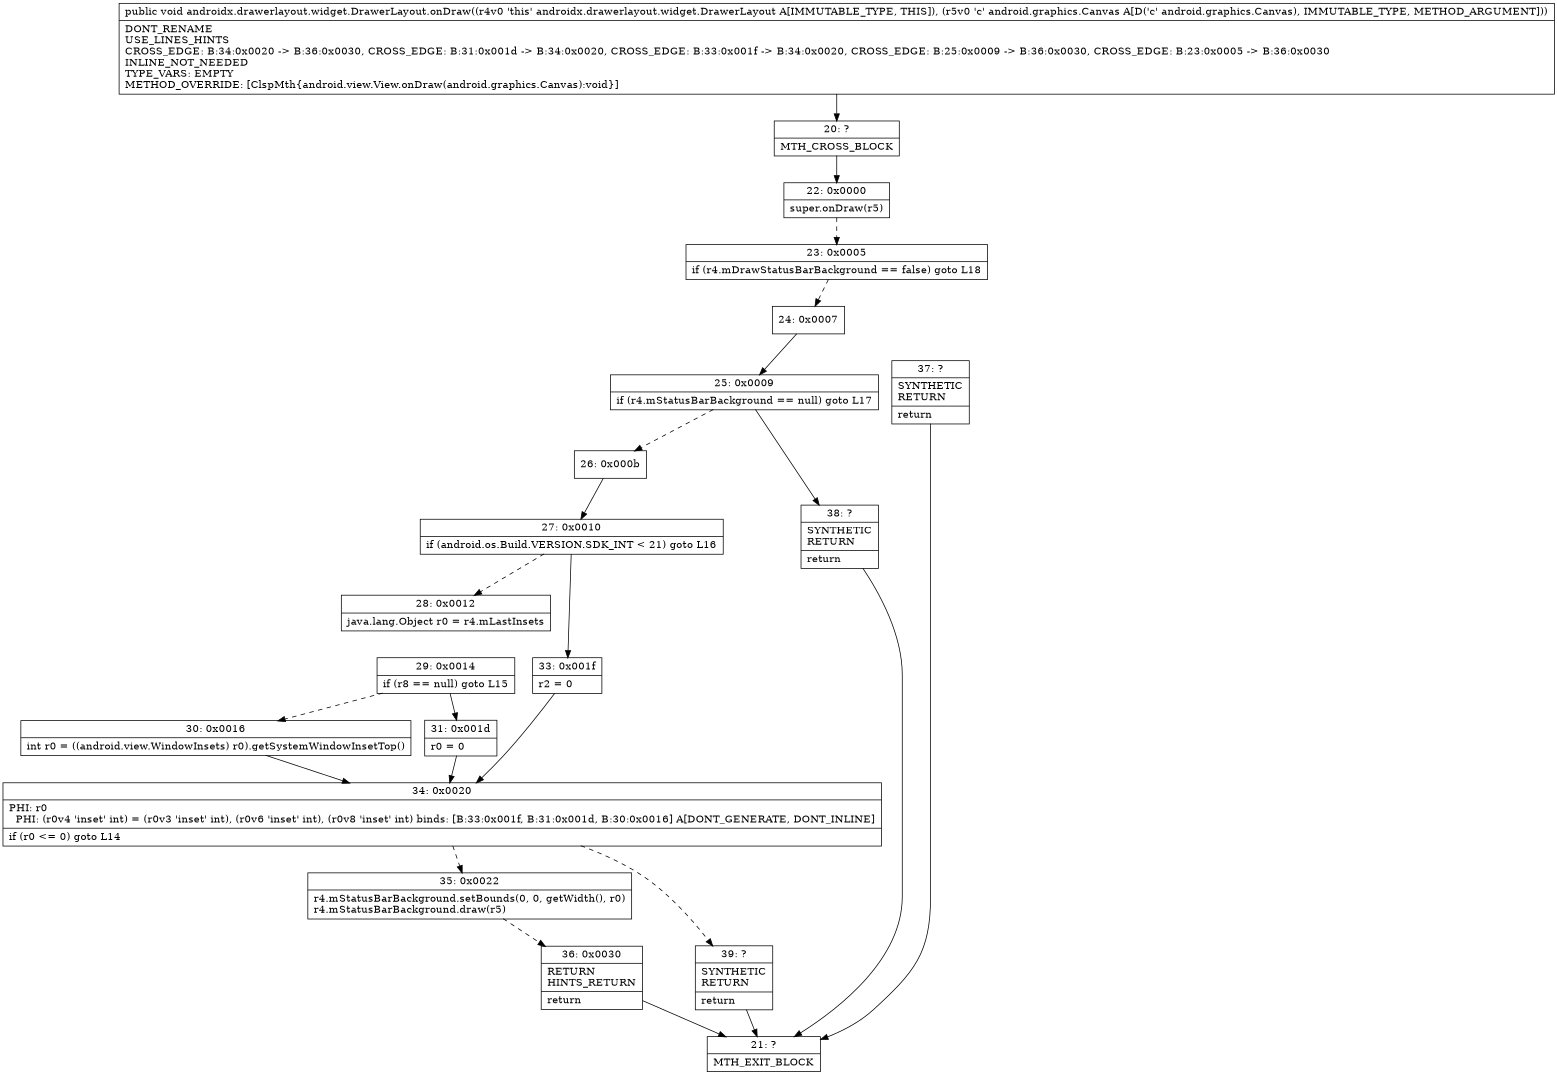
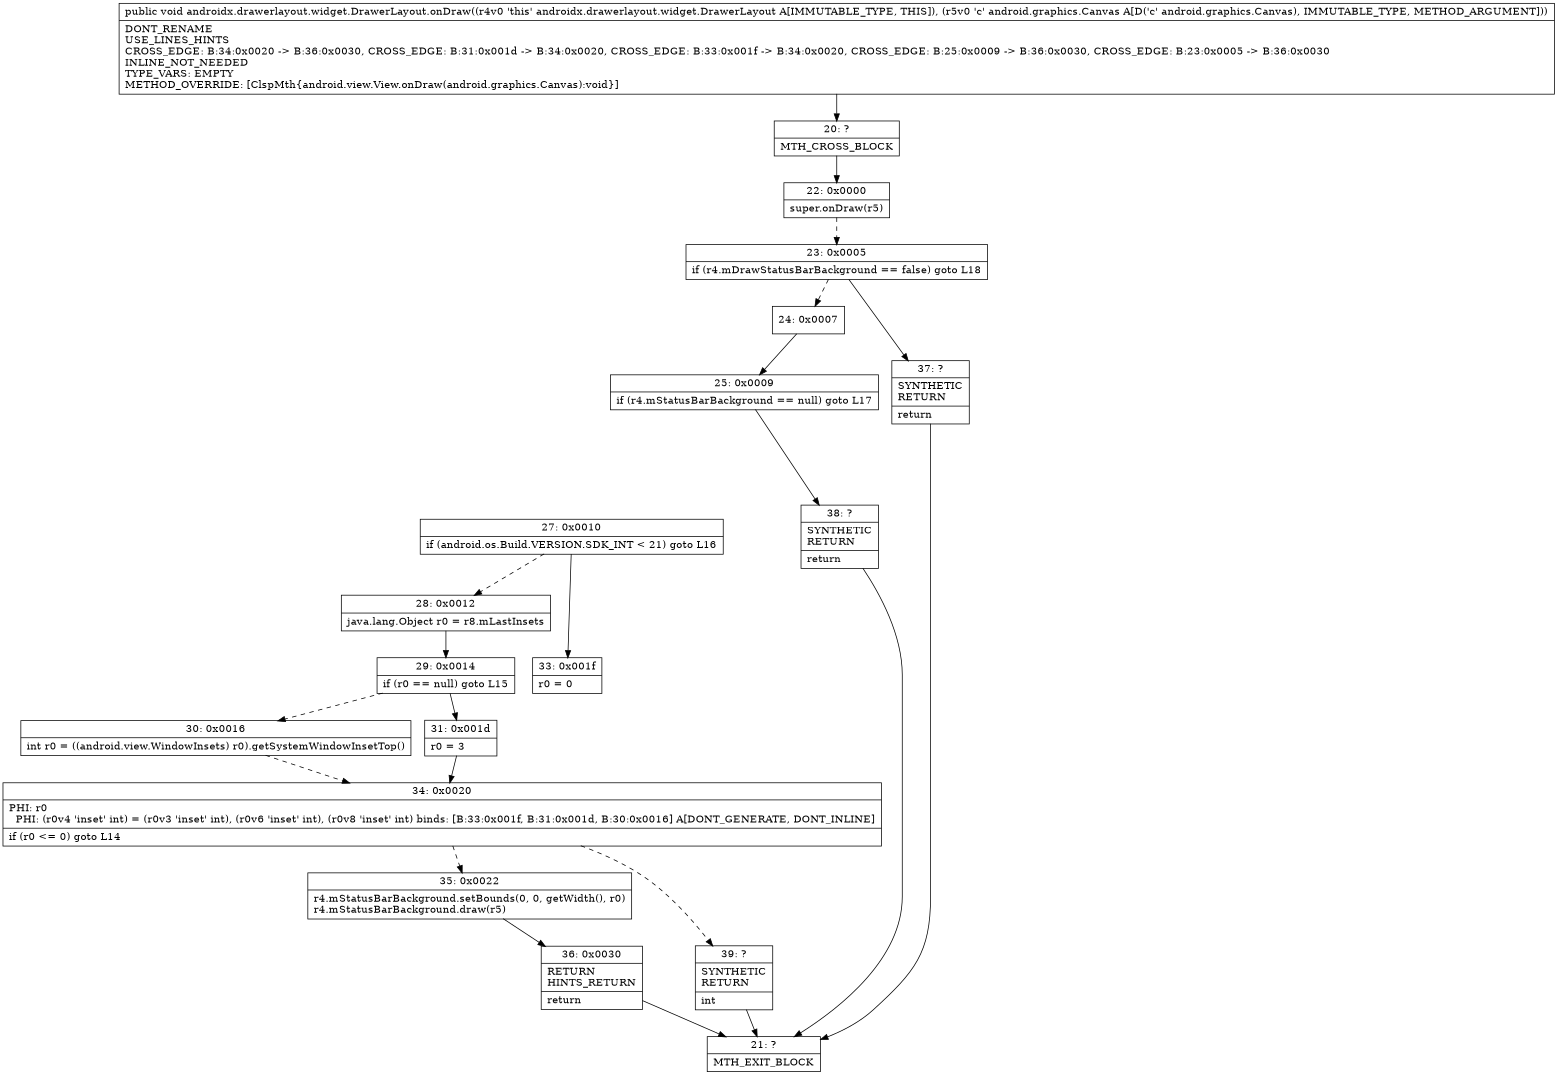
none -> (876, 317)
(610, 465) -> none
(446, 622) -> (446, 622)
none -> (446, 641)
(446, 684) -> (446, 684)
(556, 684) -> (556, 684)
(520, 737) -> none
(448, 747) -> (448, 747)
(304, 768) -> (304, 768)
(521, 931) -> (521, 931)
(718, 1001) -> (709, 1001)
